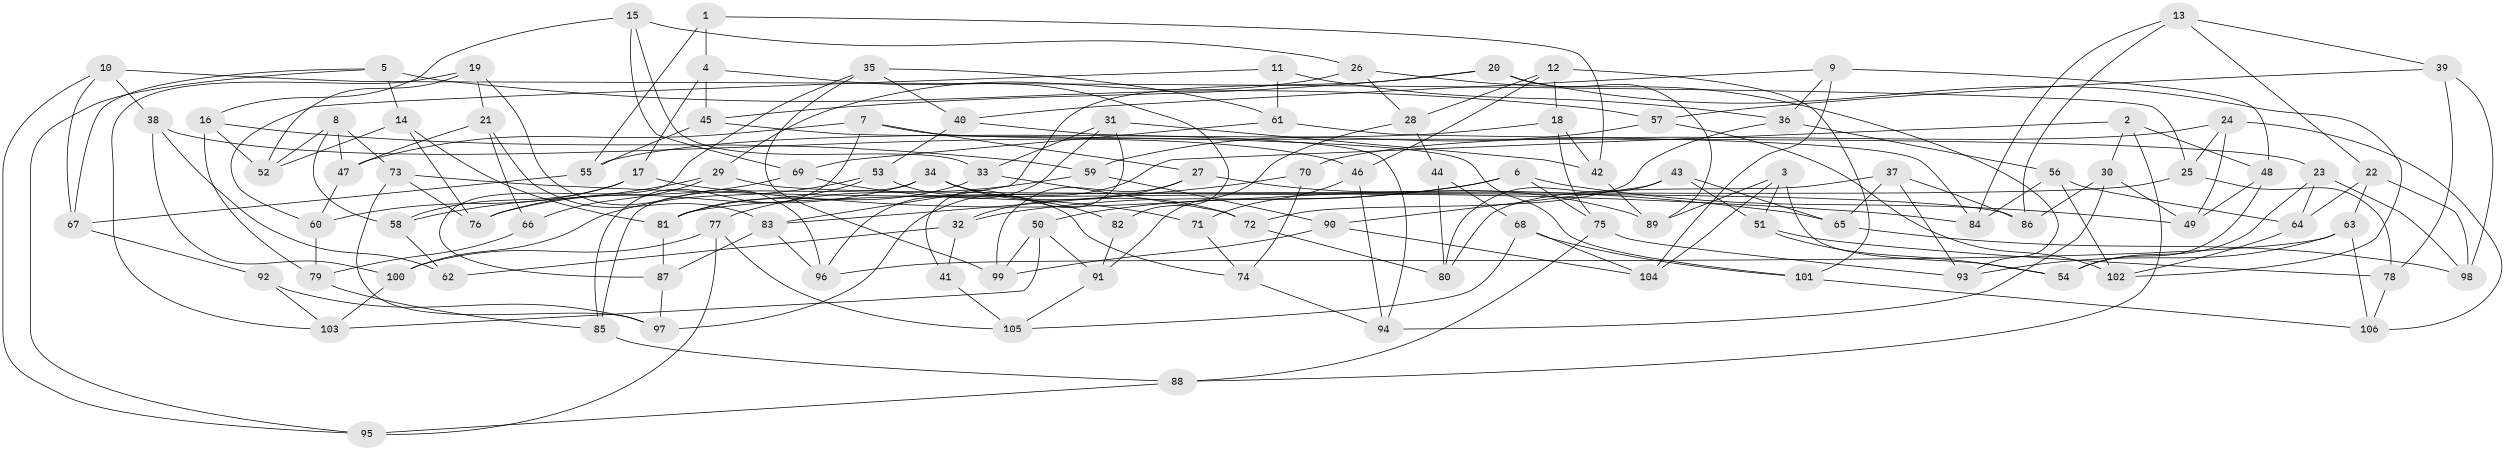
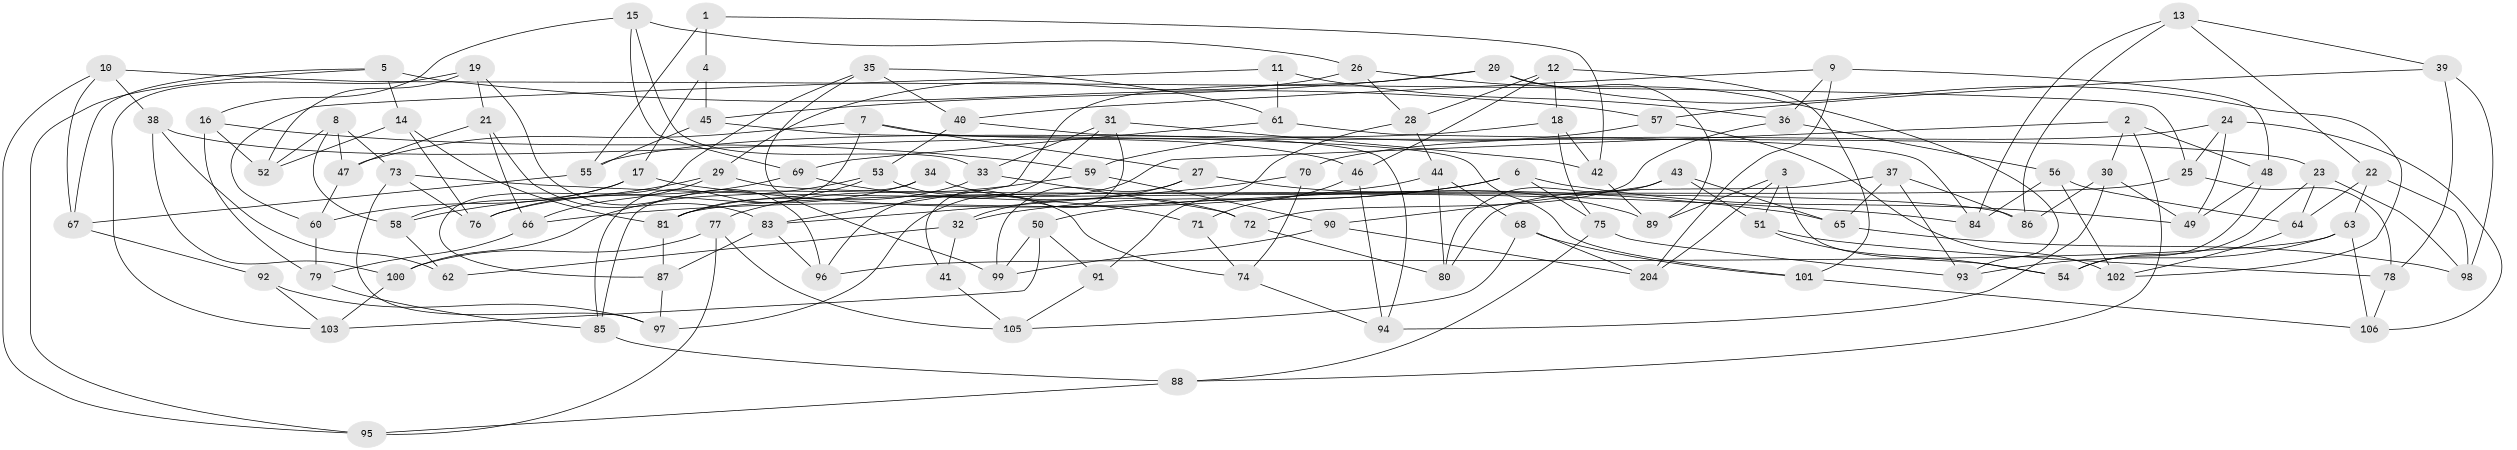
none -> (984, 205)
(1118, 225) -> none
(1649, 277) -> (1649, 277)
